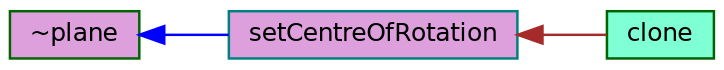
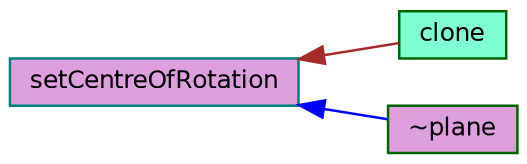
(197, 35) -> (356, 114)
